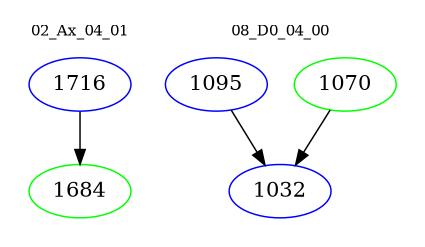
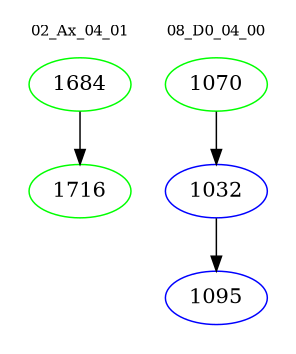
(80, 84) -> (80, 191)
(80, 131) -> (80, 131)
(244, 131) -> (216, 237)
